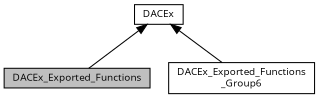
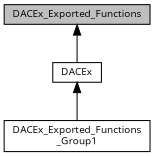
(114, 50) -> (77, 49)
(242, 78) -> (77, 136)
